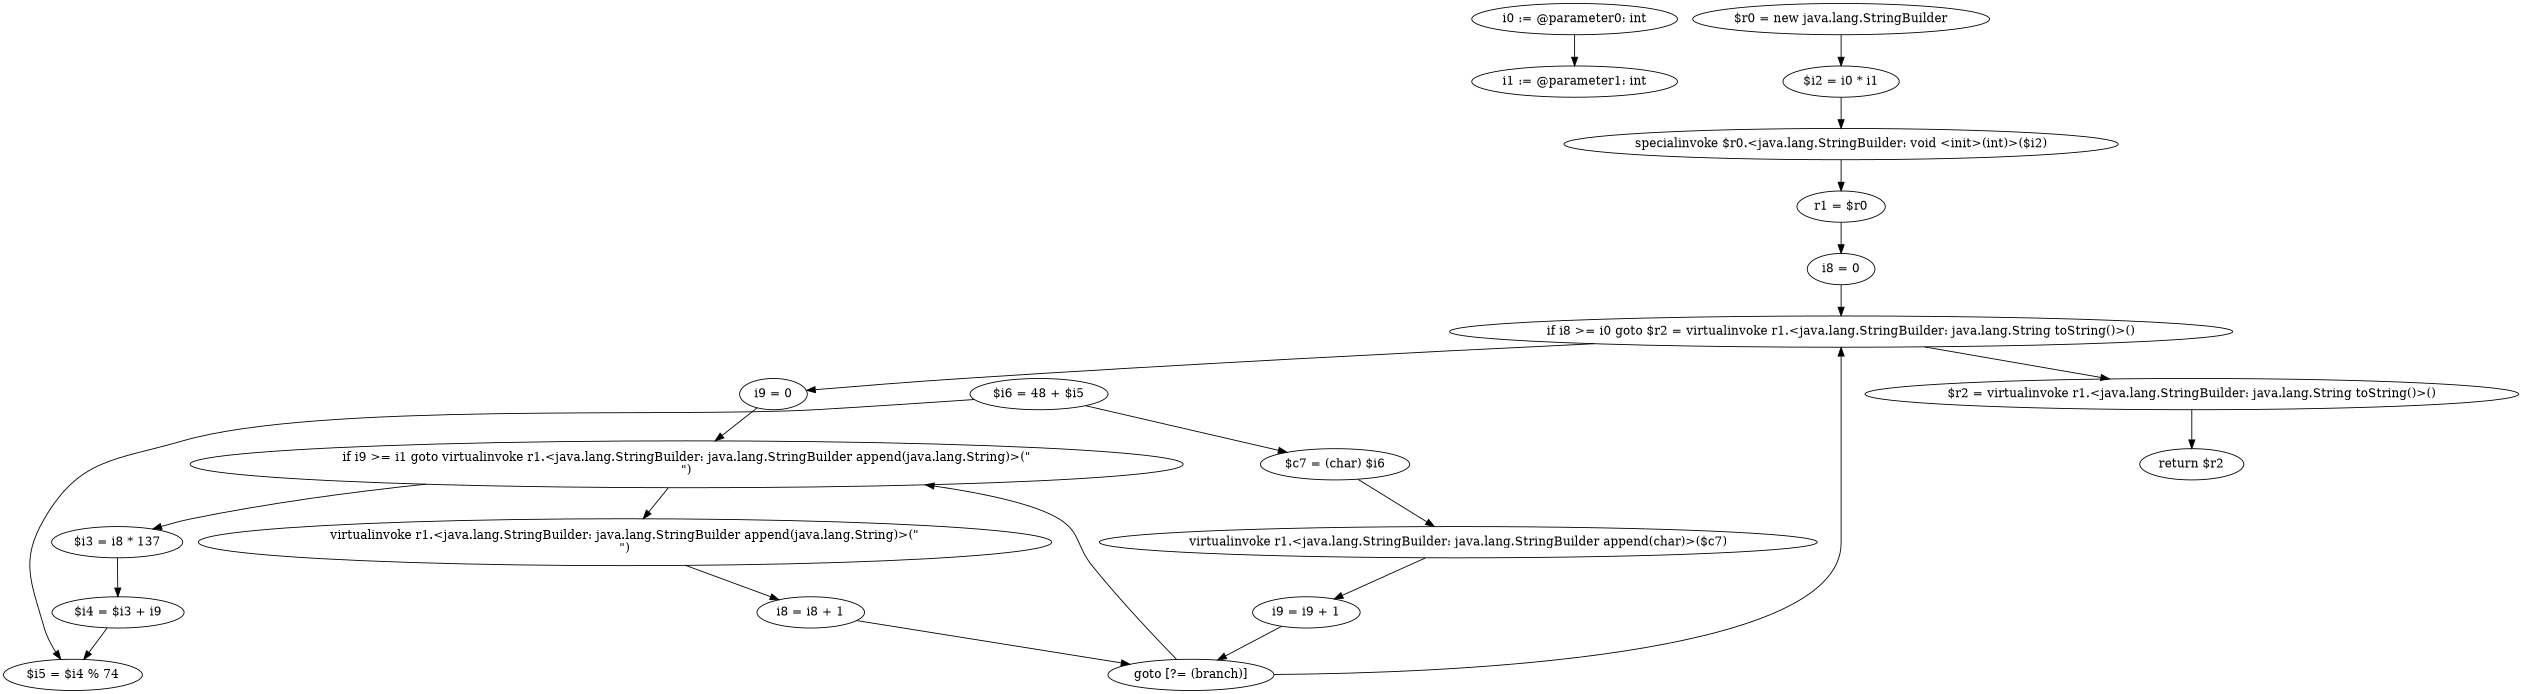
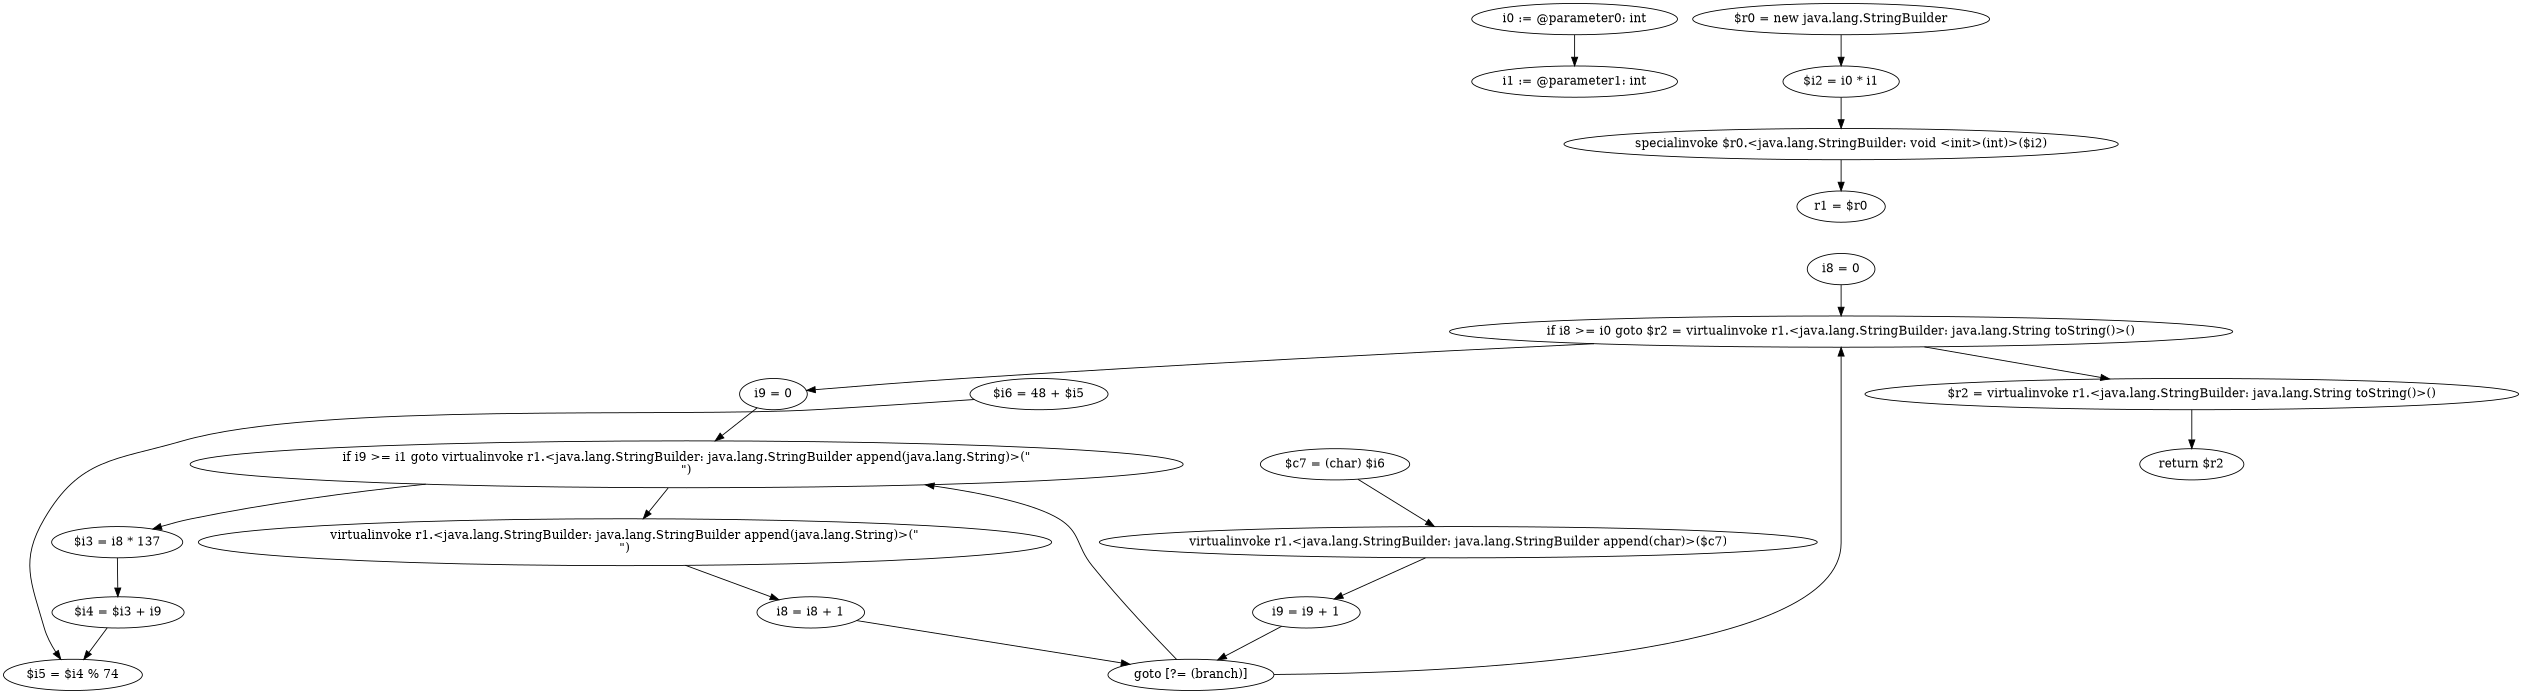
(1841, 234) -> none
(1182, 428) -> none
